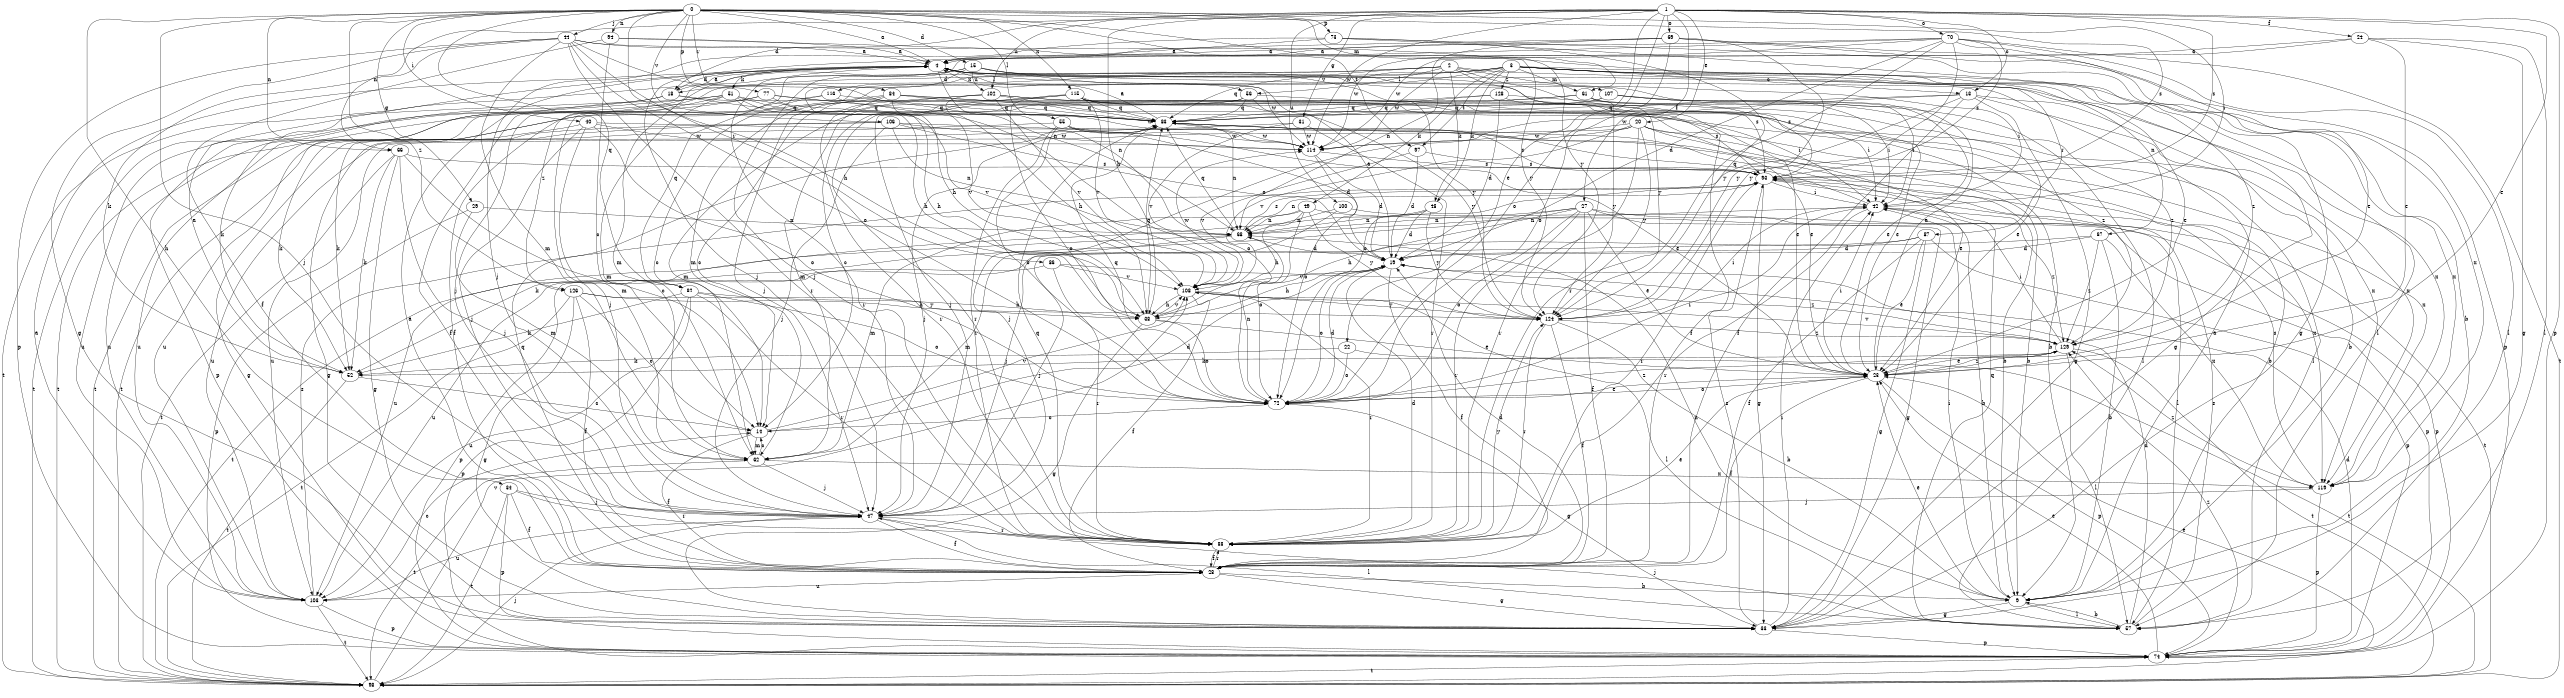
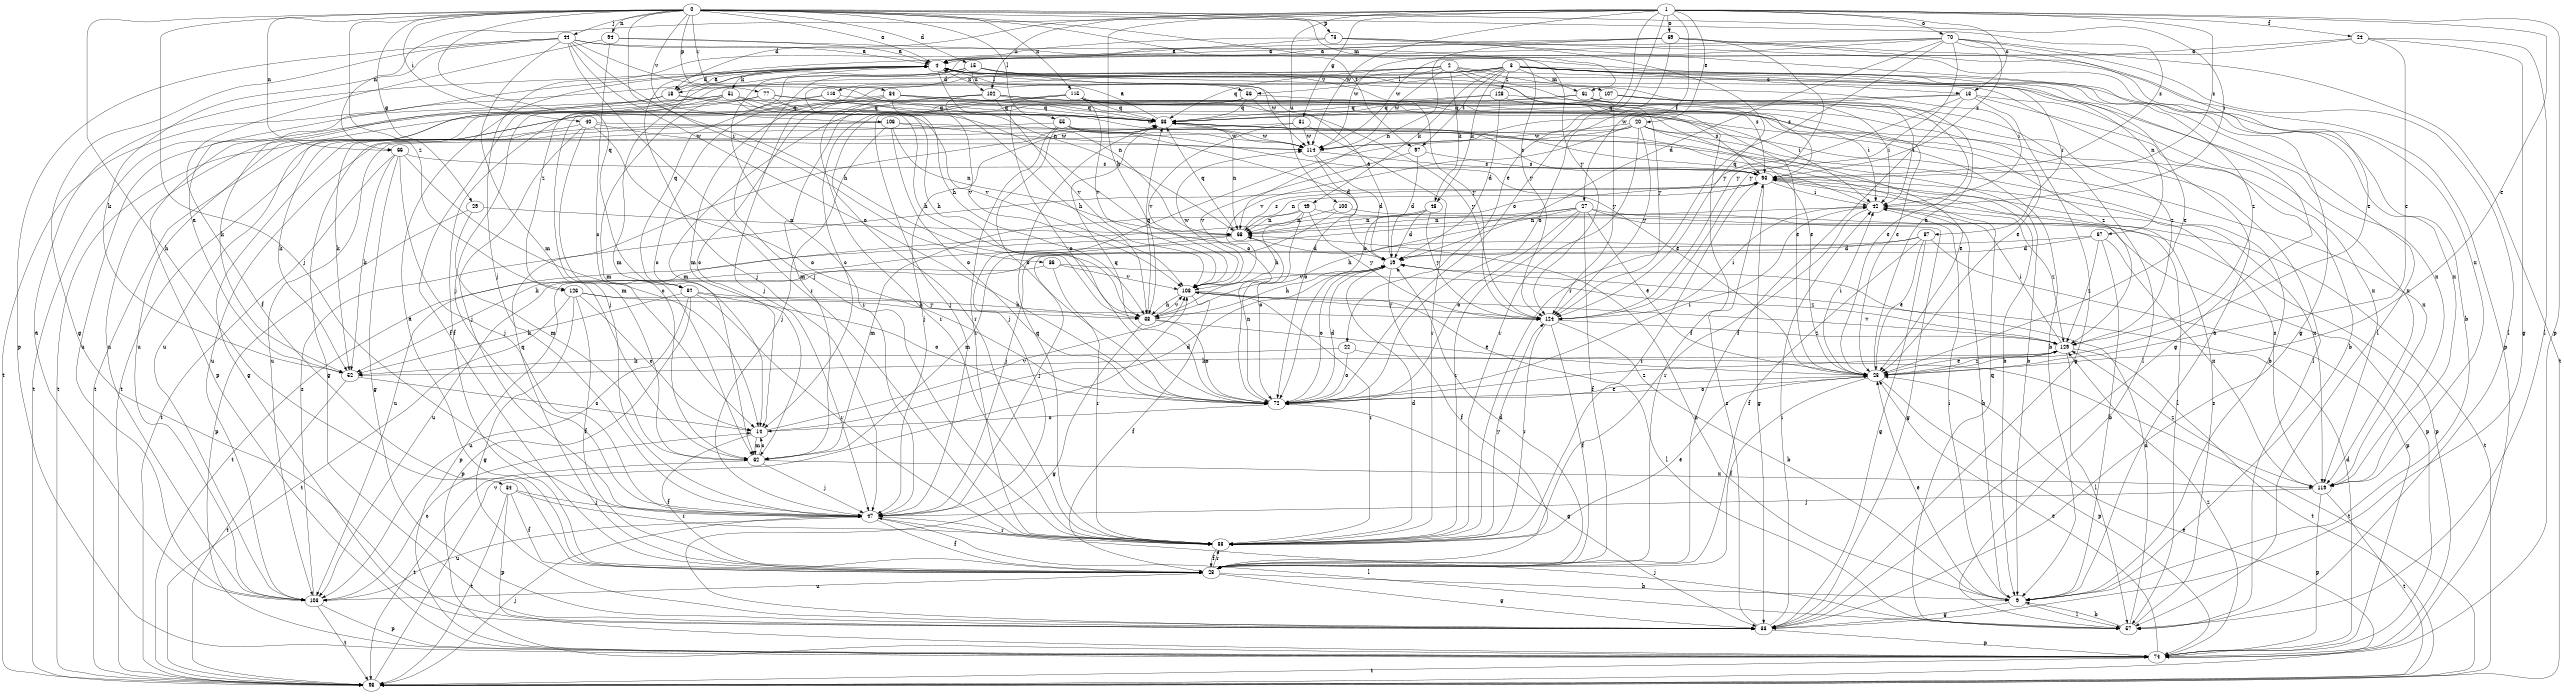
(1126, 173) -> (1023, 323)
none -> (1503, 683)
